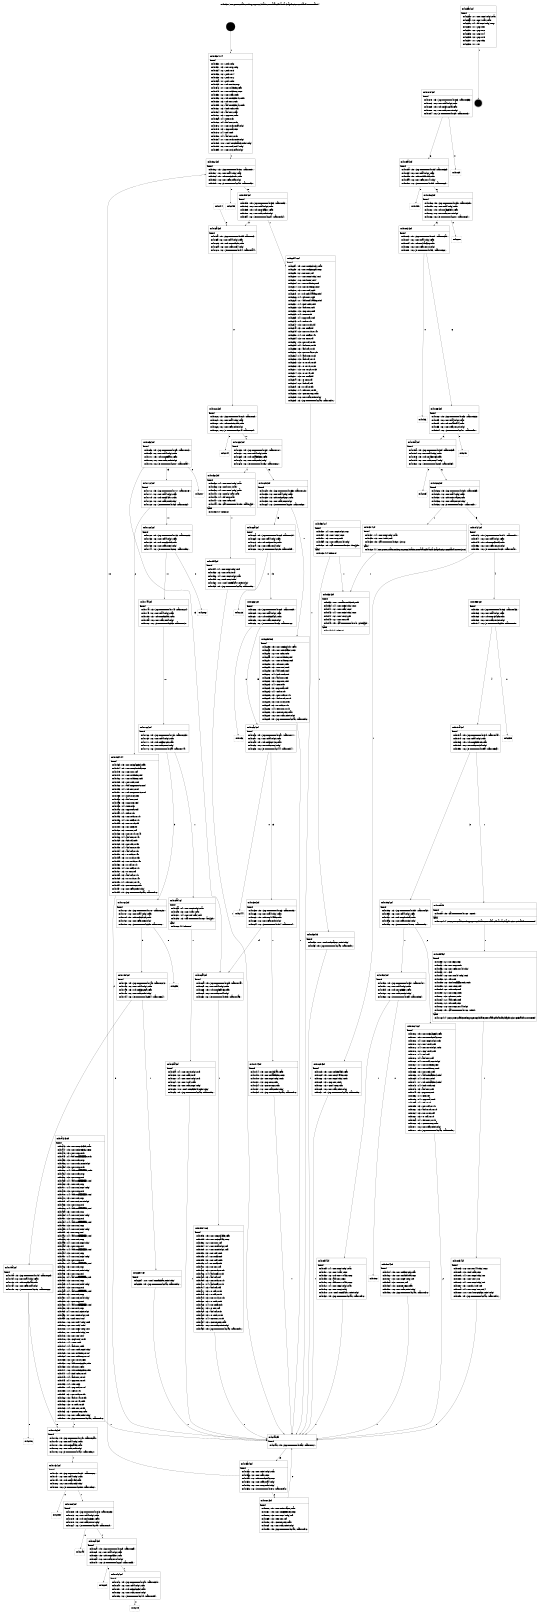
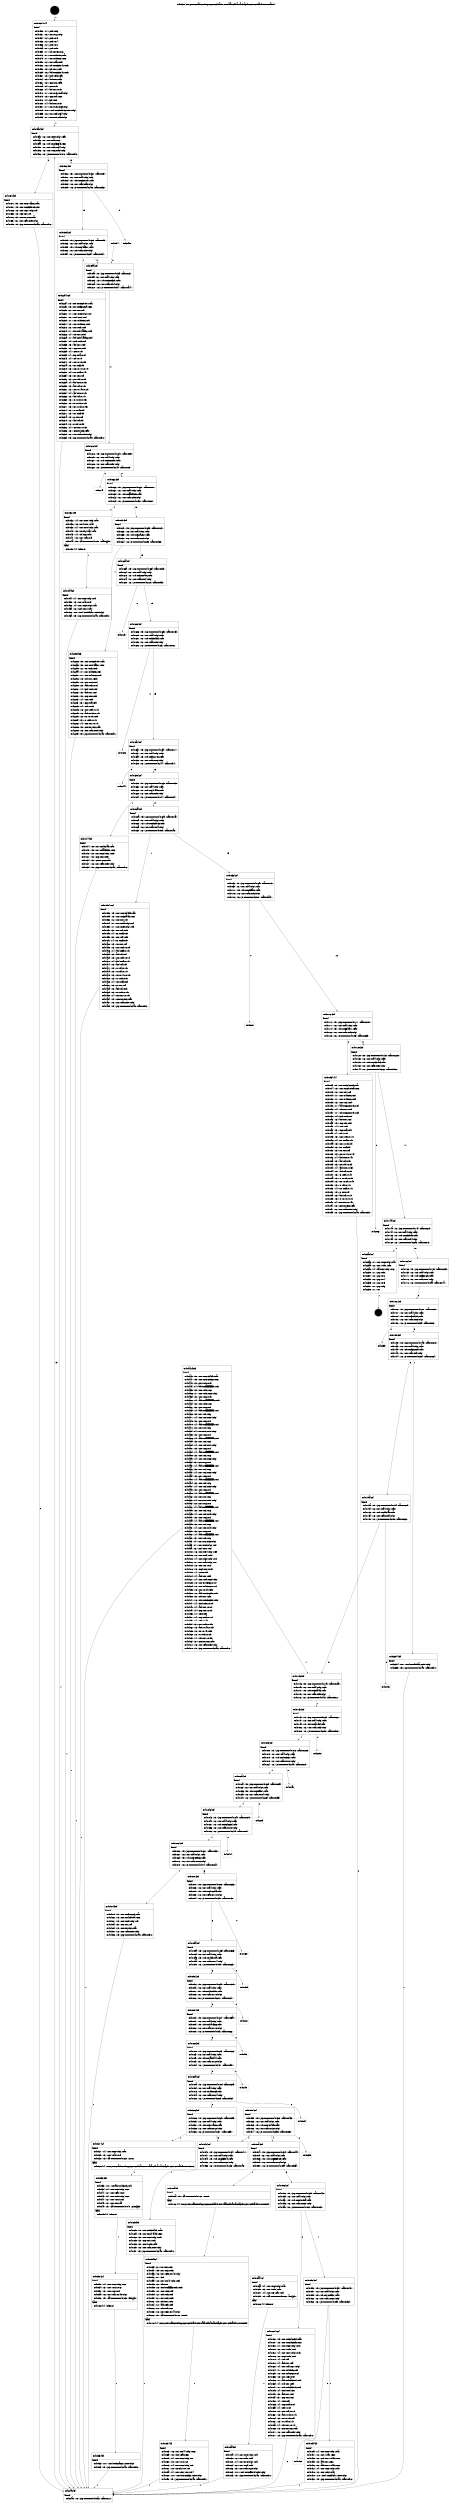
(231, 156) -> (55, 123)
(341, 573) -> (116, 2245)
(494, 575) -> (246, 2138)
(198, 703) -> (201, 853)
(191, 823) -> none
none -> (396, 1248)
none -> (195, 1854)
